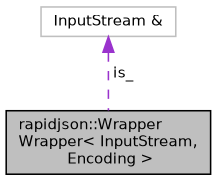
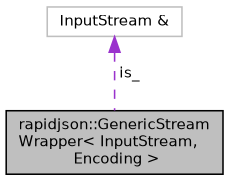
(108, 142) -> (115, 142)
